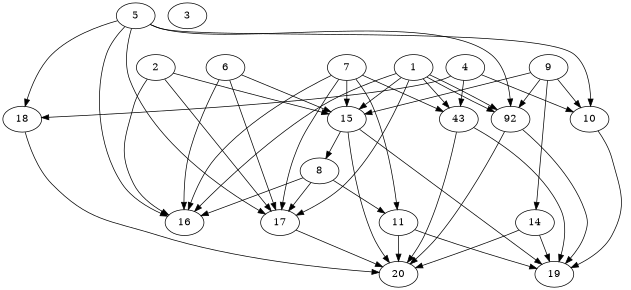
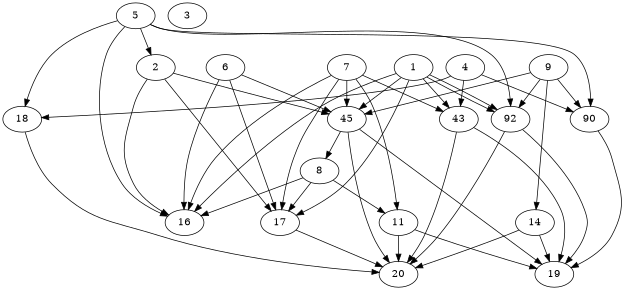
(347, 119) -> (347, 119)
(590, 119) -> (590, 119)
(166, 136) -> (144, 38)
